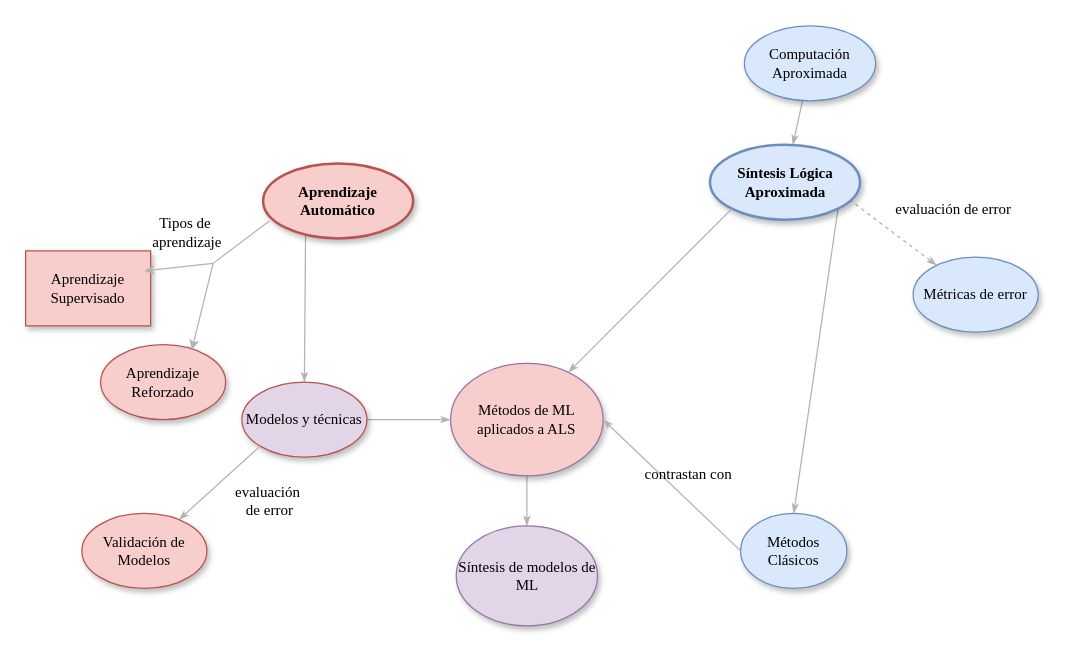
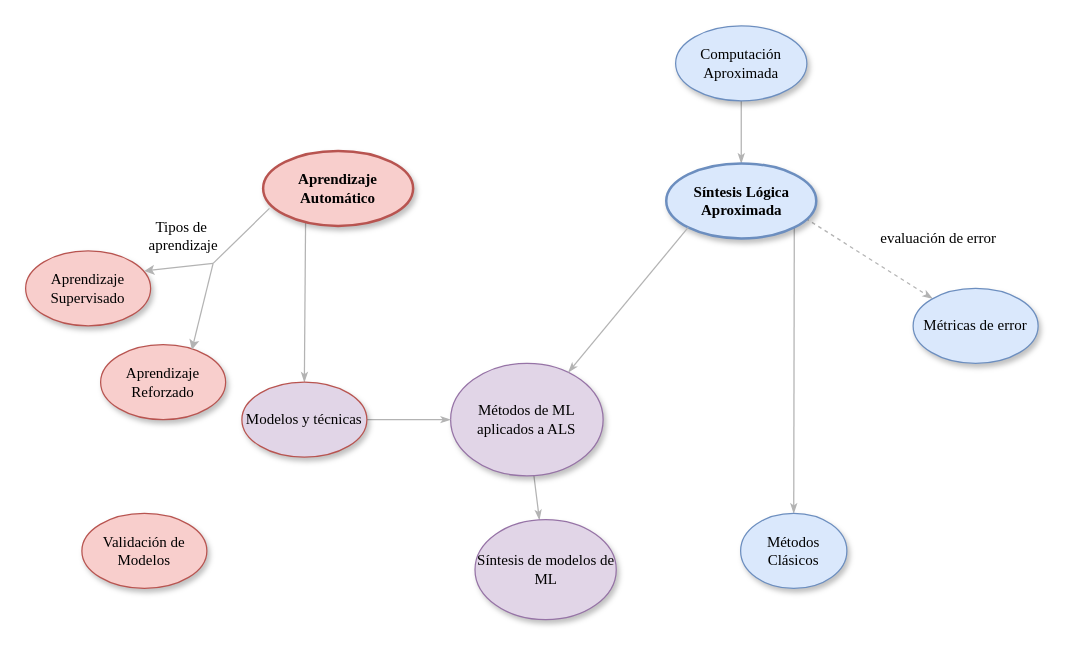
(810, 63) -> (741, 63)
(785, 182) -> (741, 201)
(338, 201) -> (338, 188)
(88, 288) -> (88, 288)
(976, 294) -> (976, 326)
(527, 419) -> (527, 419)
(662, 475) -> none
(222, 480) -> none
(527, 576) -> (546, 569)
